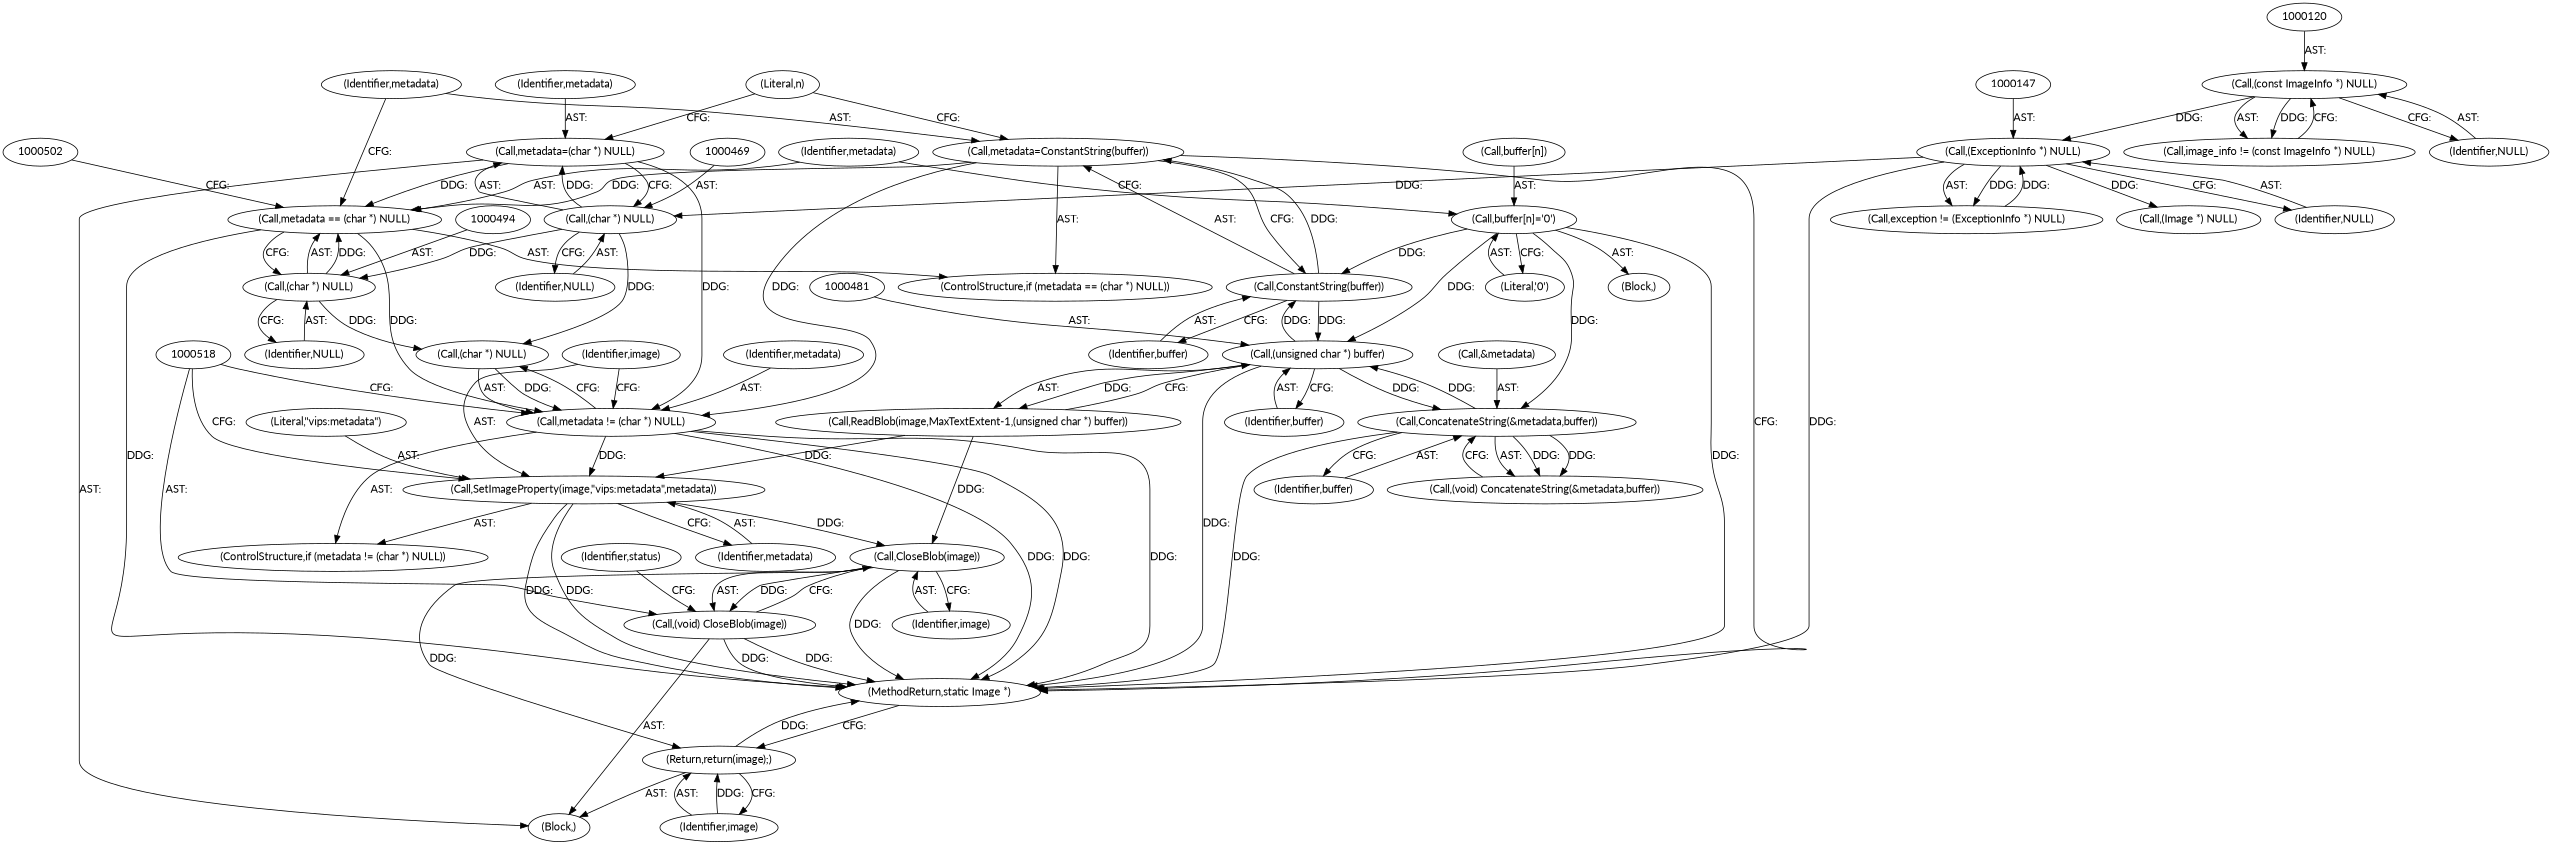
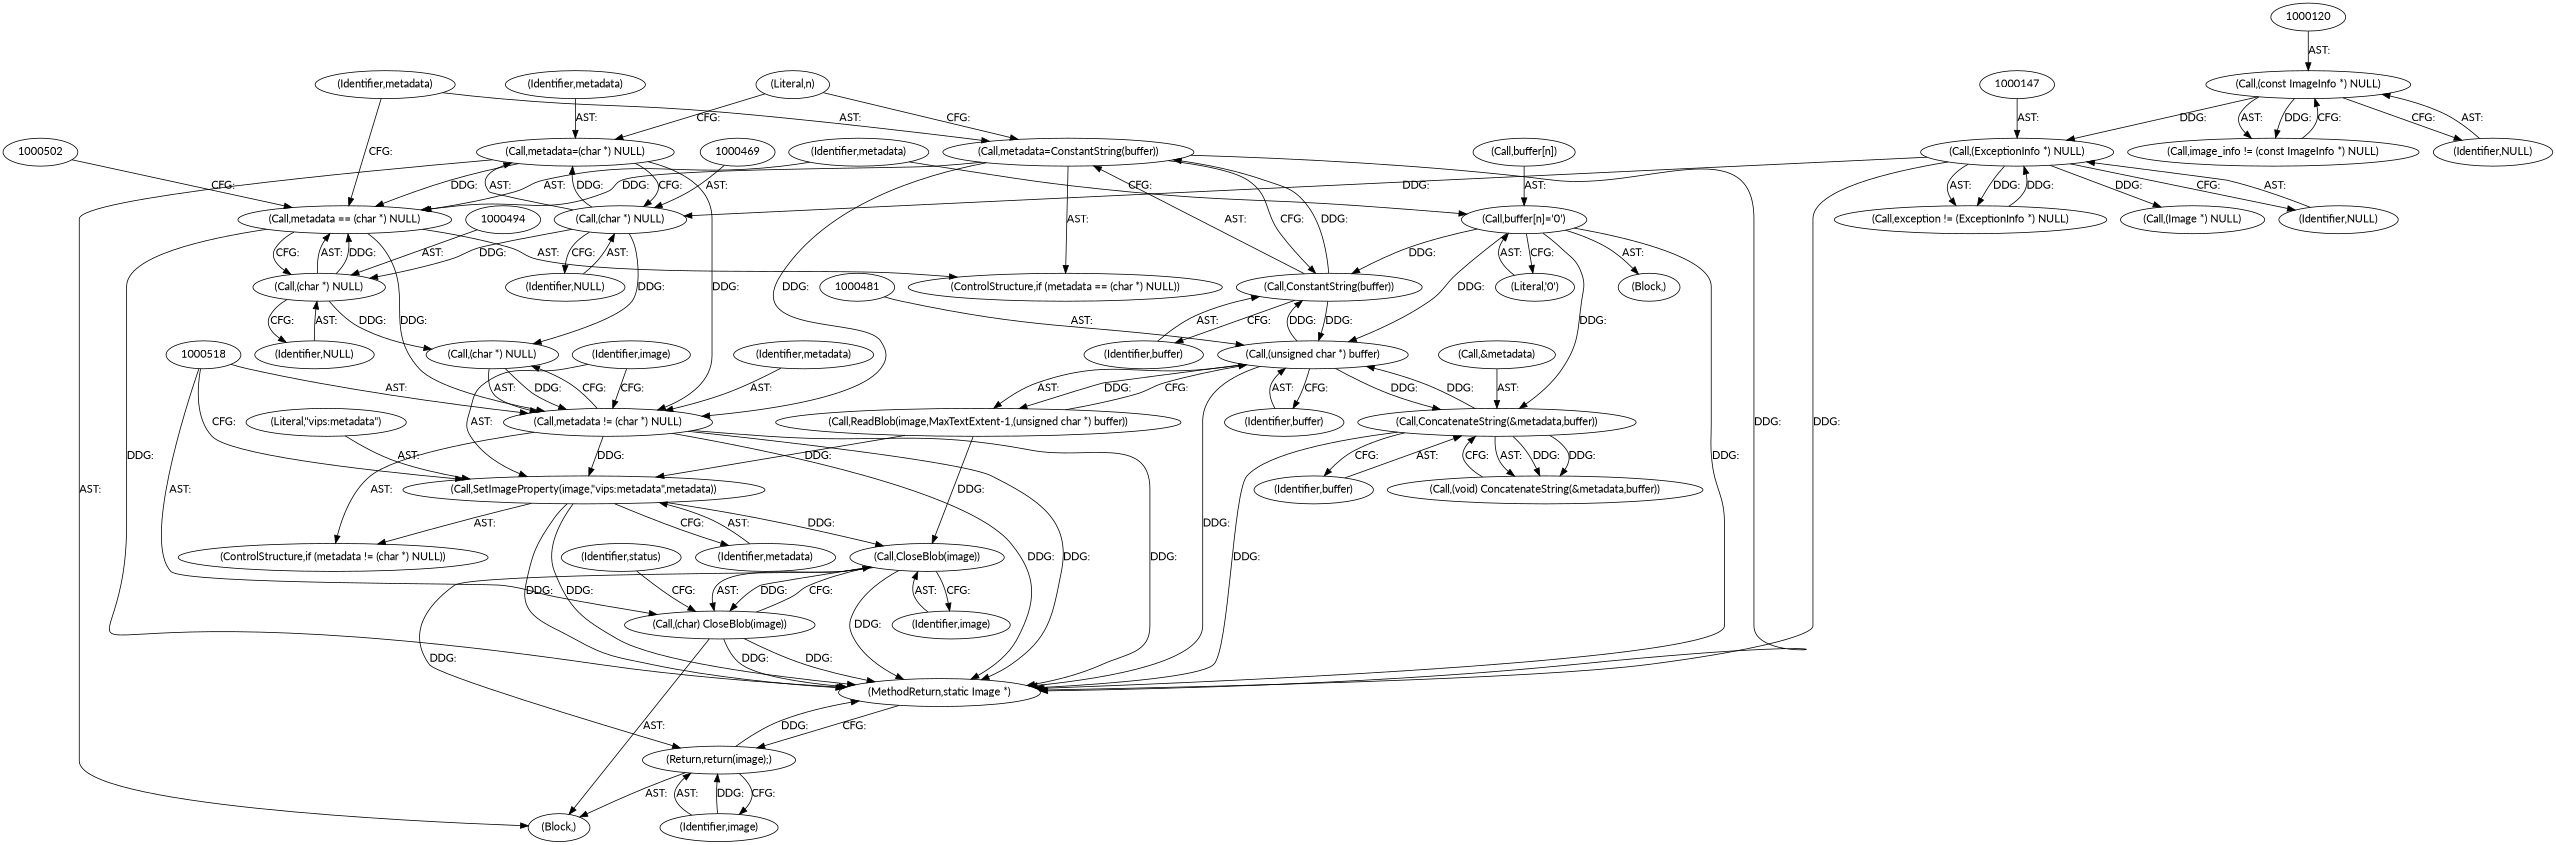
(383, 389) -> (398, 389)
(1768, 422) -> (1769, 422)
(720, 625) -> (720, 625)
